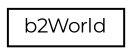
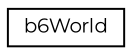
(66, 28) -> (66, 28)
